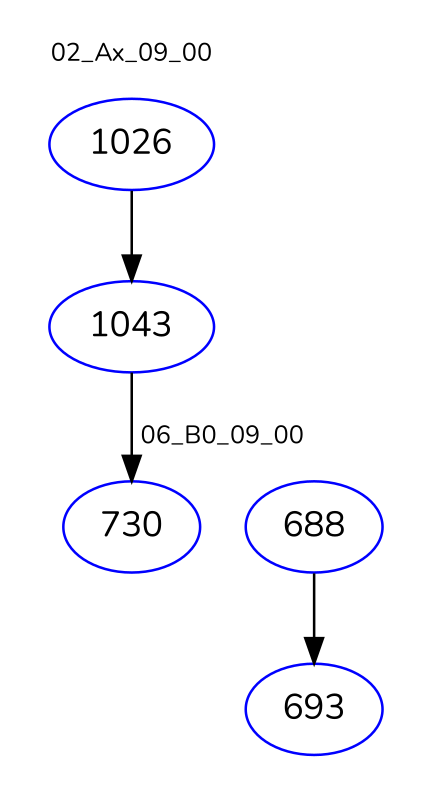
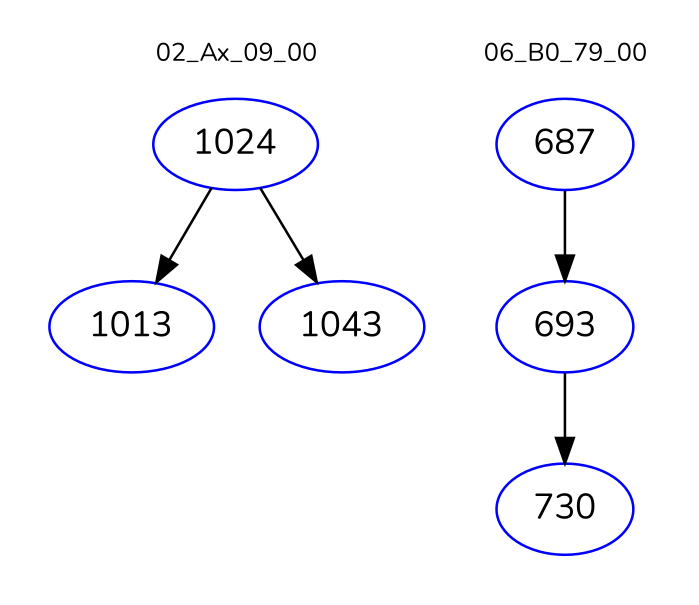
(132, 144) -> (236, 144)
none -> (132, 327)
(132, 428) -> (565, 406)
(223, 437) -> (566, 54)
(314, 527) -> (565, 144)
